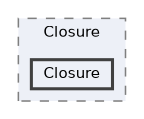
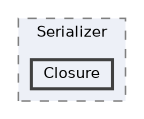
(72, 33) -> (72, 33)
